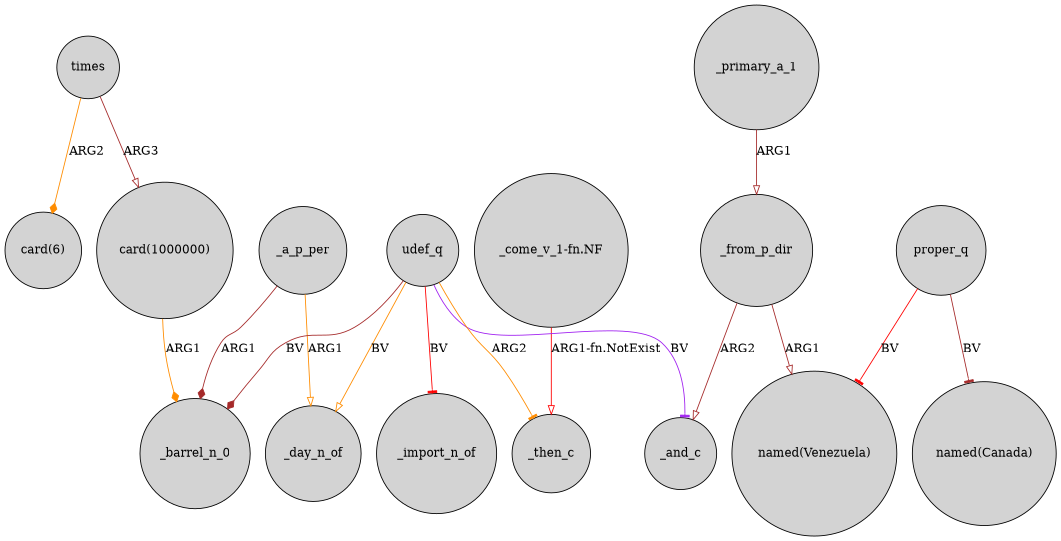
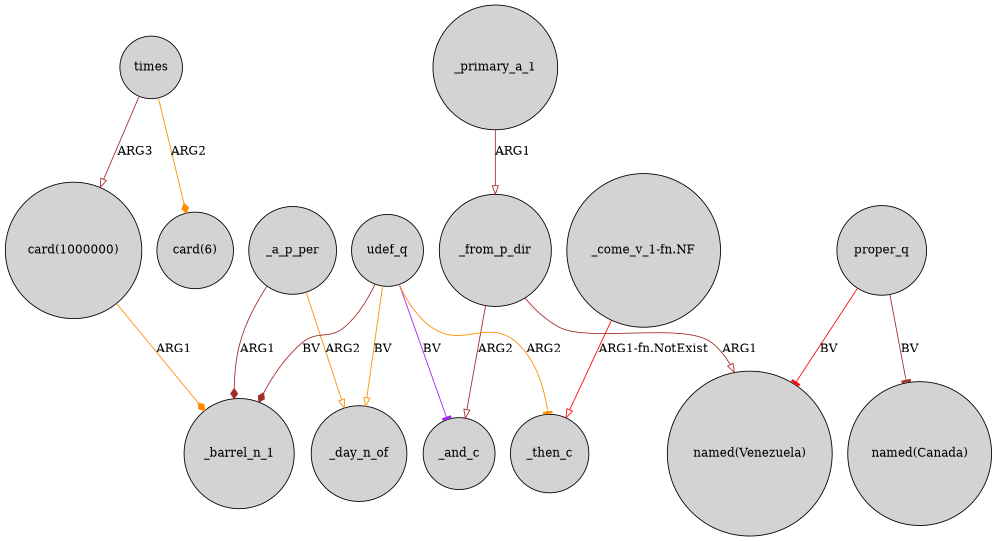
(326, 349) -> (343, 349)
(195, 454) -> (239, 454)
(437, 454) -> none
